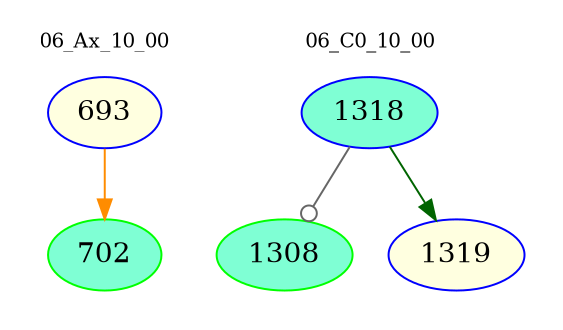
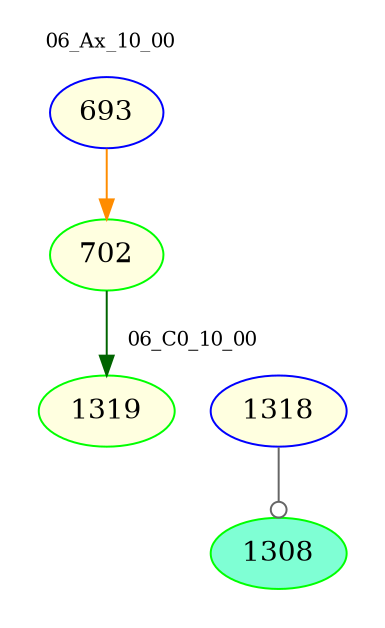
(370, 113) -> (279, 411)
(407, 175) -> (107, 334)
(105, 255) -> (107, 255)
(457, 255) -> (107, 411)
